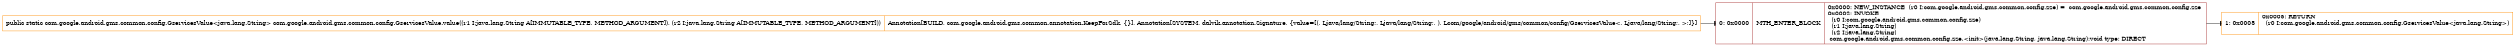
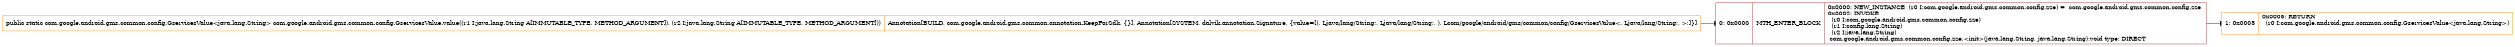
(1862, 26) -> (1865, 26)
